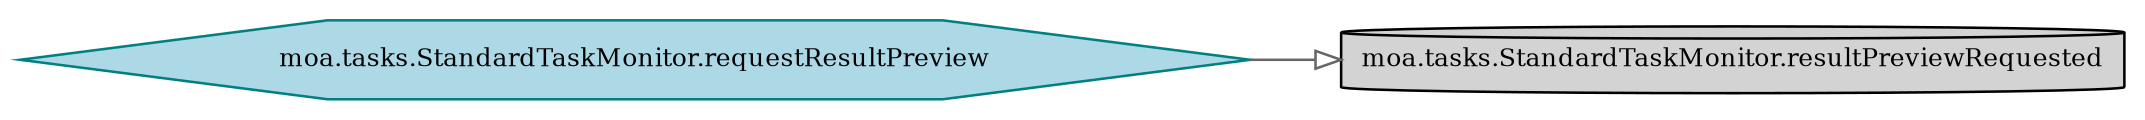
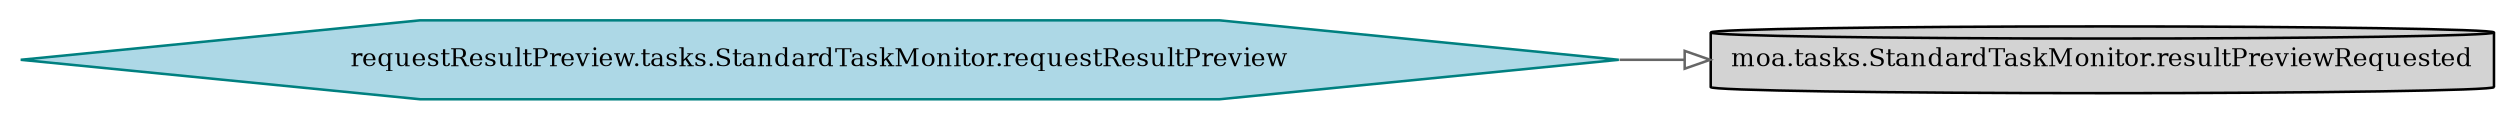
(635, 60) -> (820, 60)
